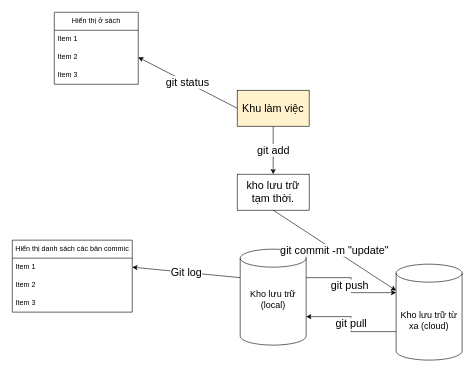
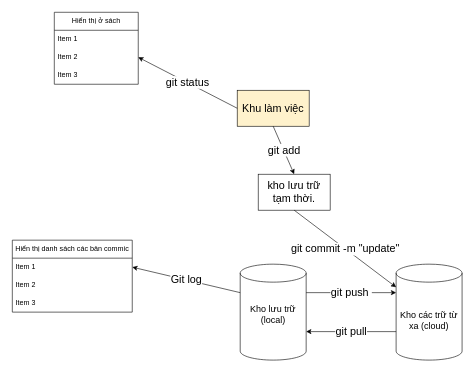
(273, 192) -> (294, 192)
(273, 297) -> (273, 312)
(429, 320) -> (429, 320)
